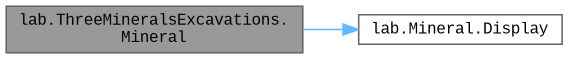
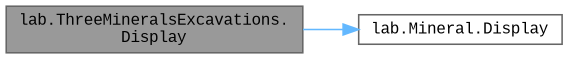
(155, 30) -> (155, 30)
